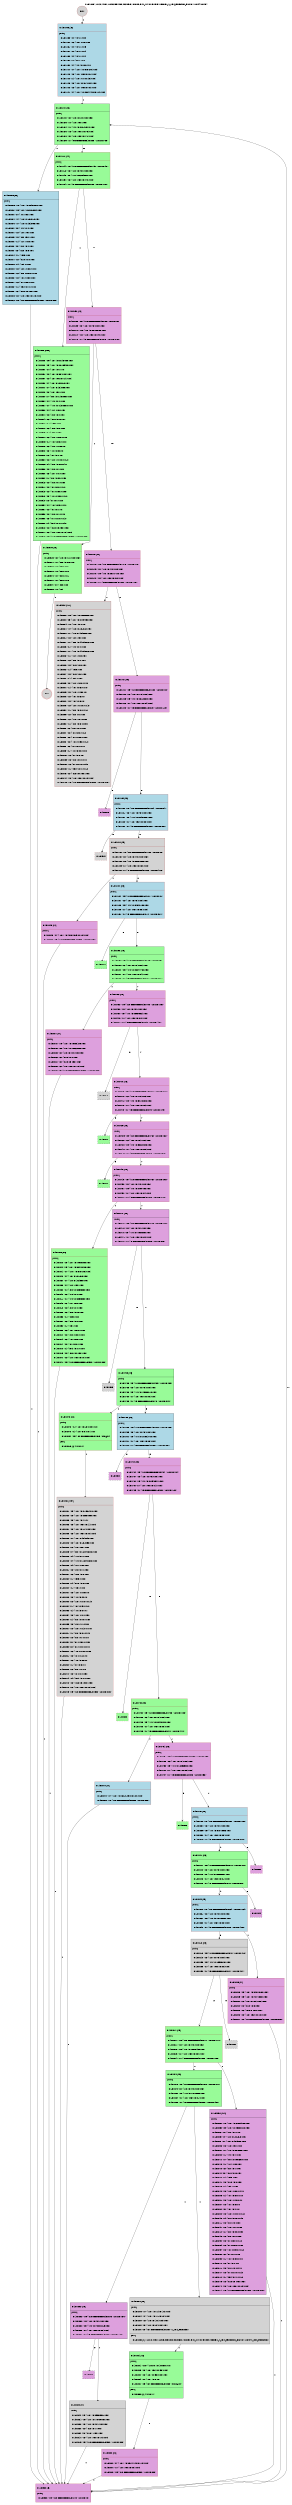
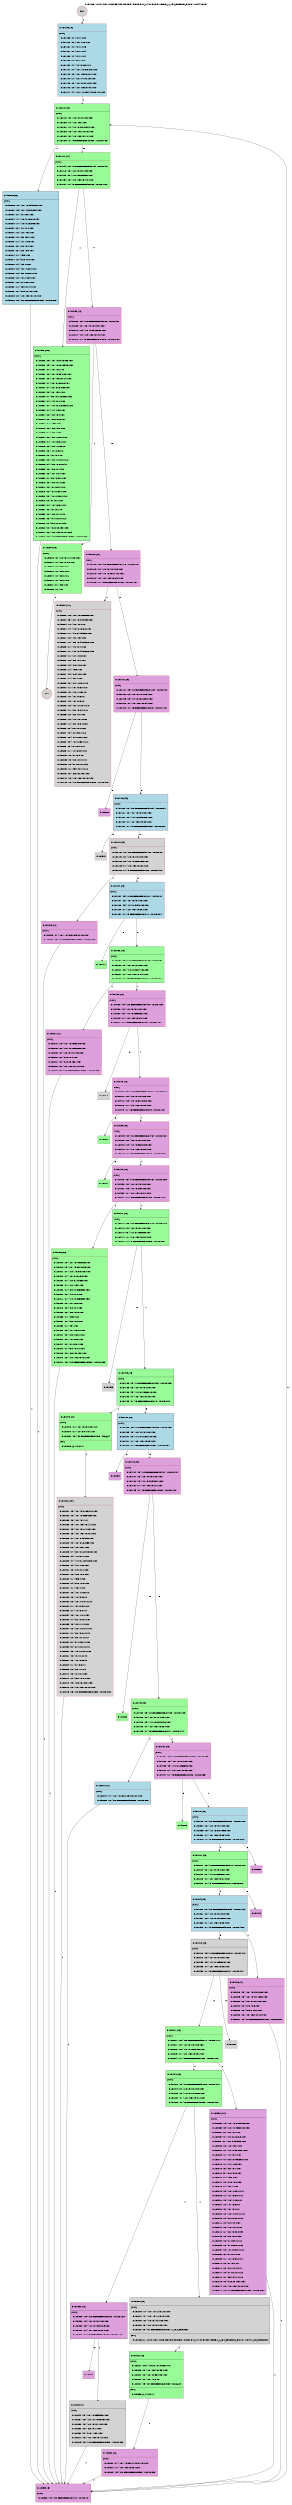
(141, 1228) -> (141, 1228)
